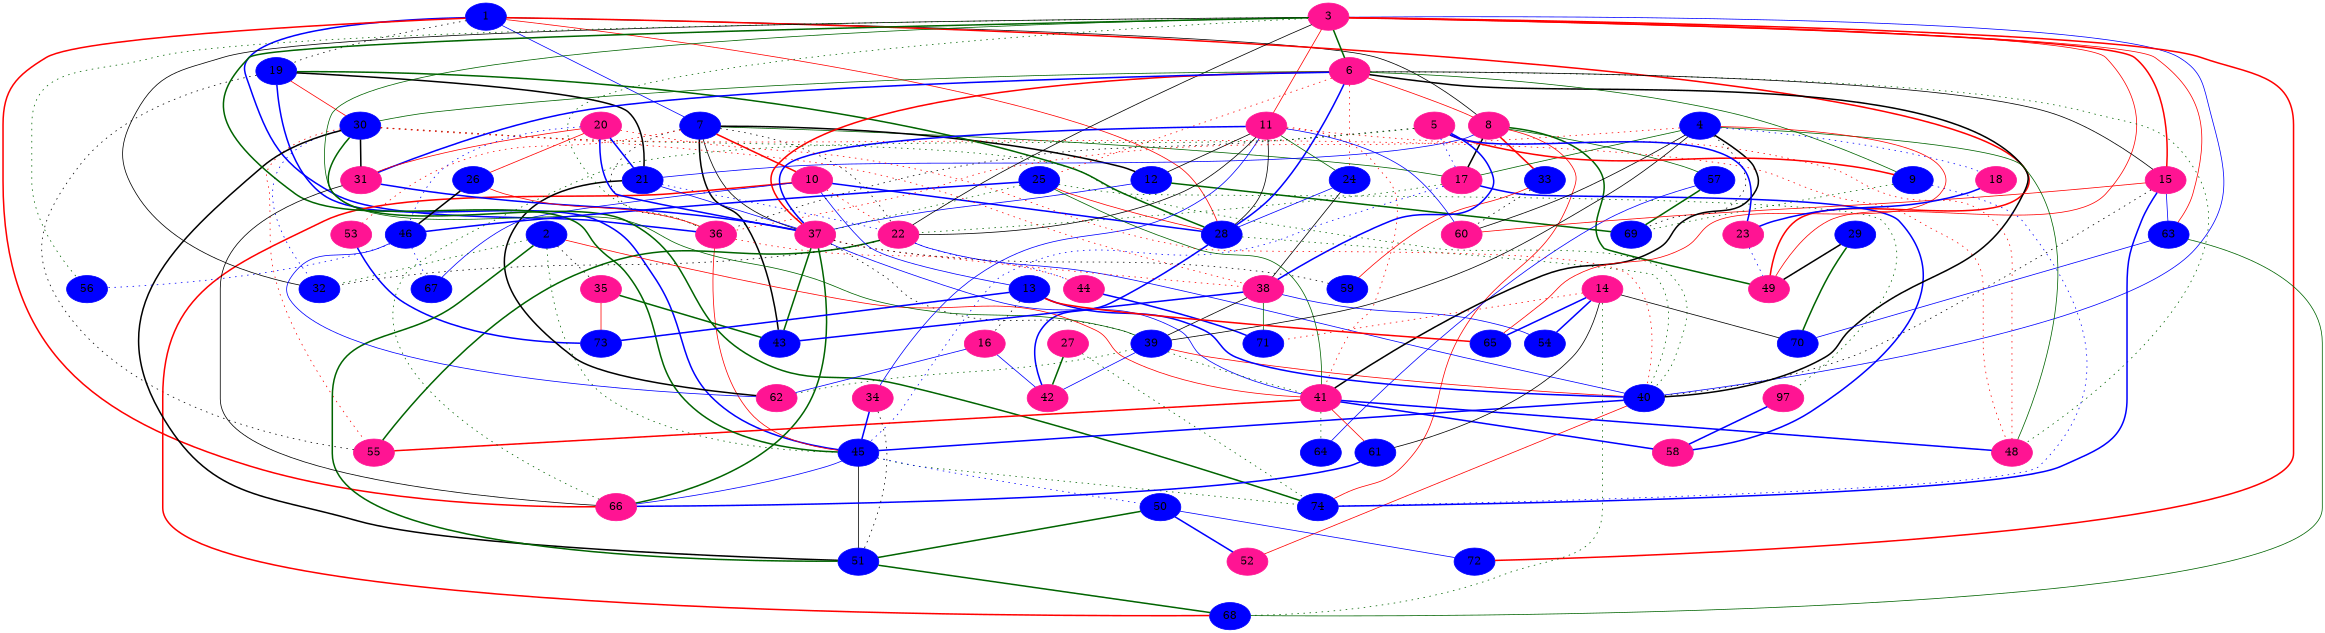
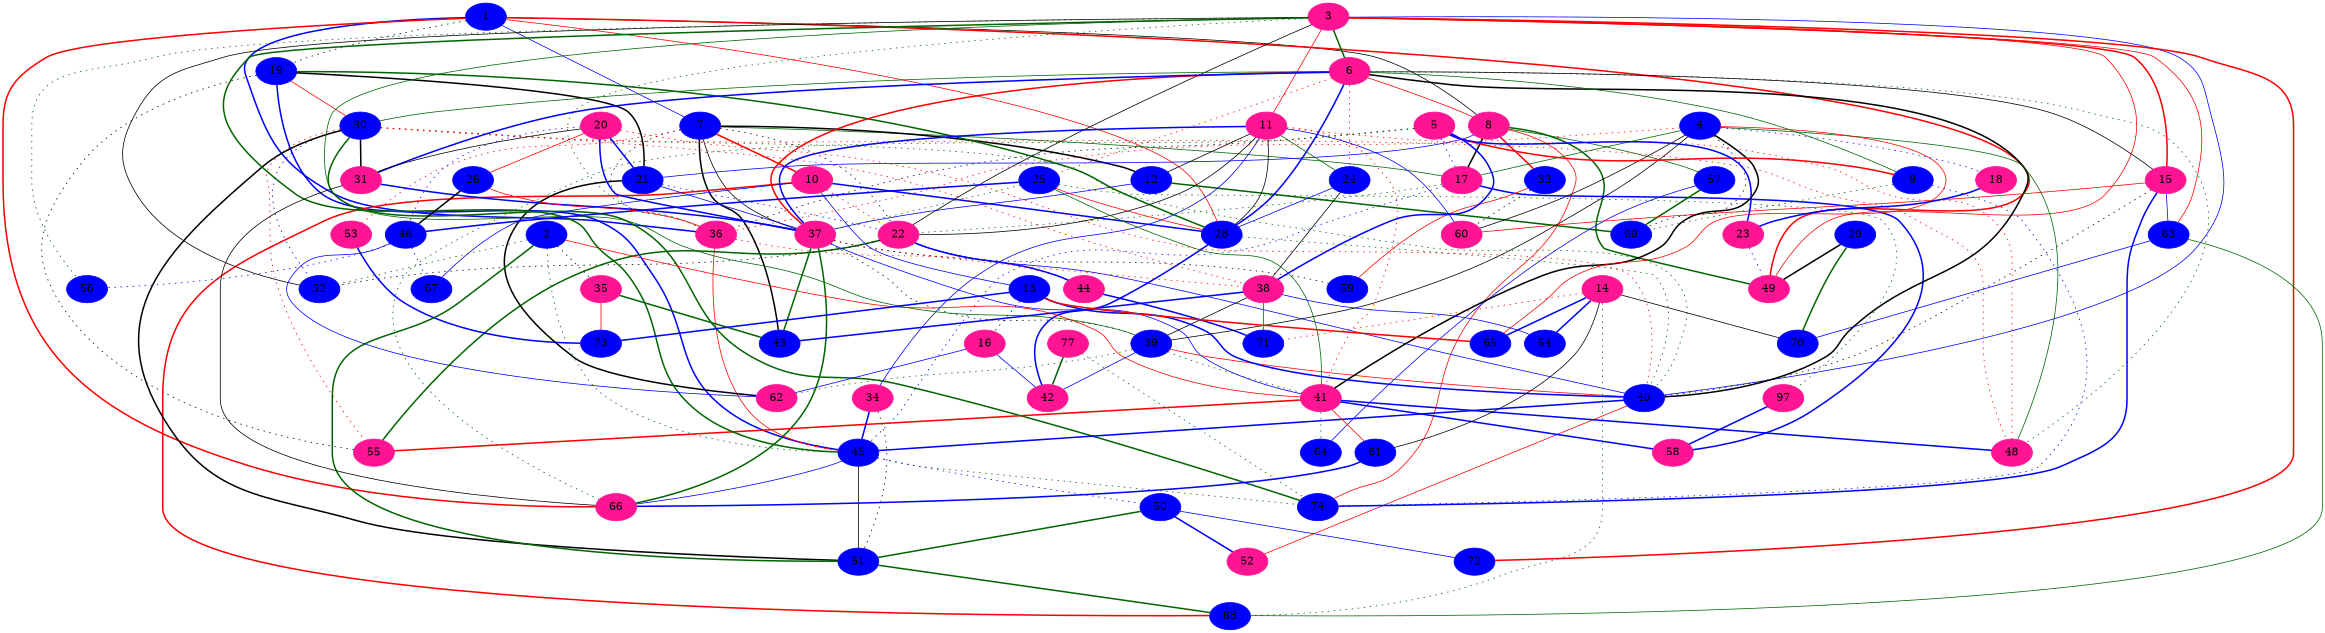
(468, 148) -> (468, 148)
(992, 261) -> (992, 261)
(1068, 344) -> (1068, 344)
